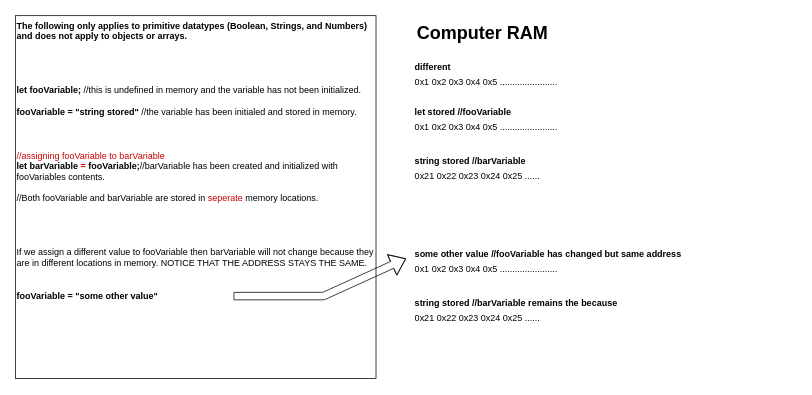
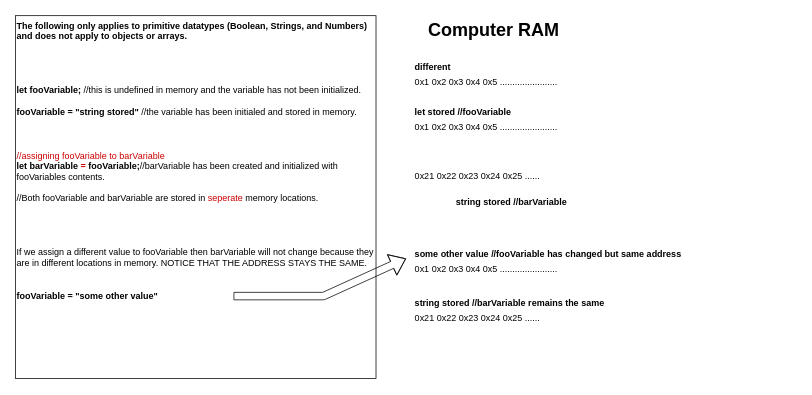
(605, 33) -> (616, 30)
(496, 161) -> (537, 202)
(523, 303) -> (515, 303)
